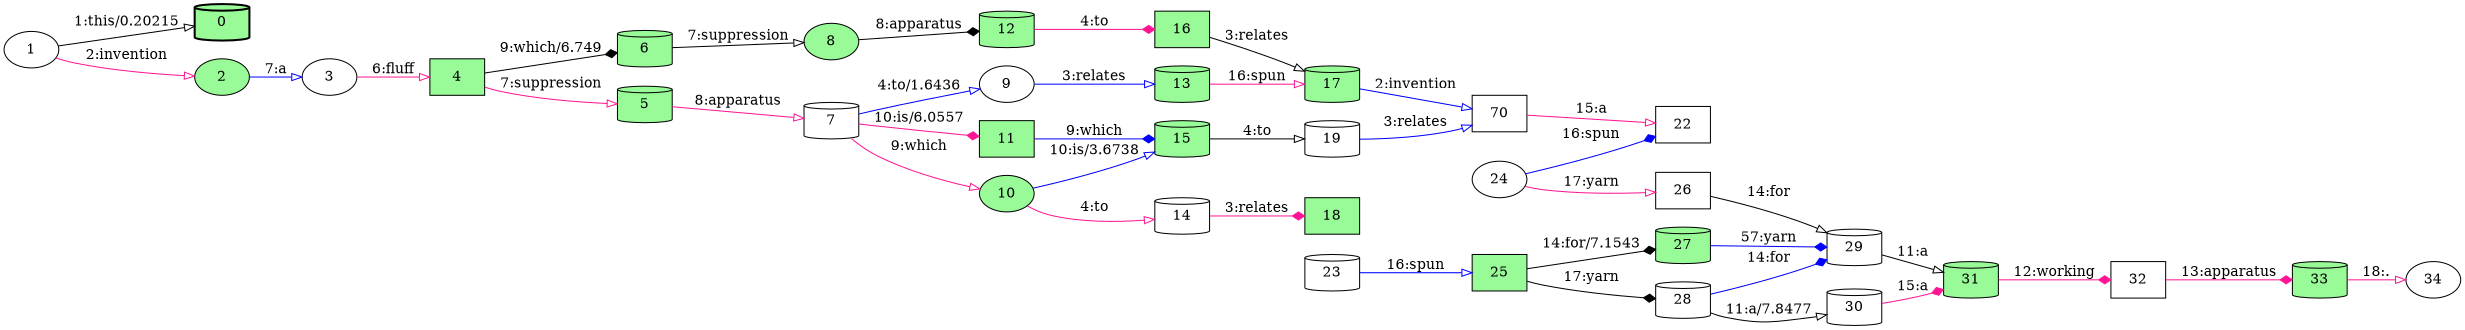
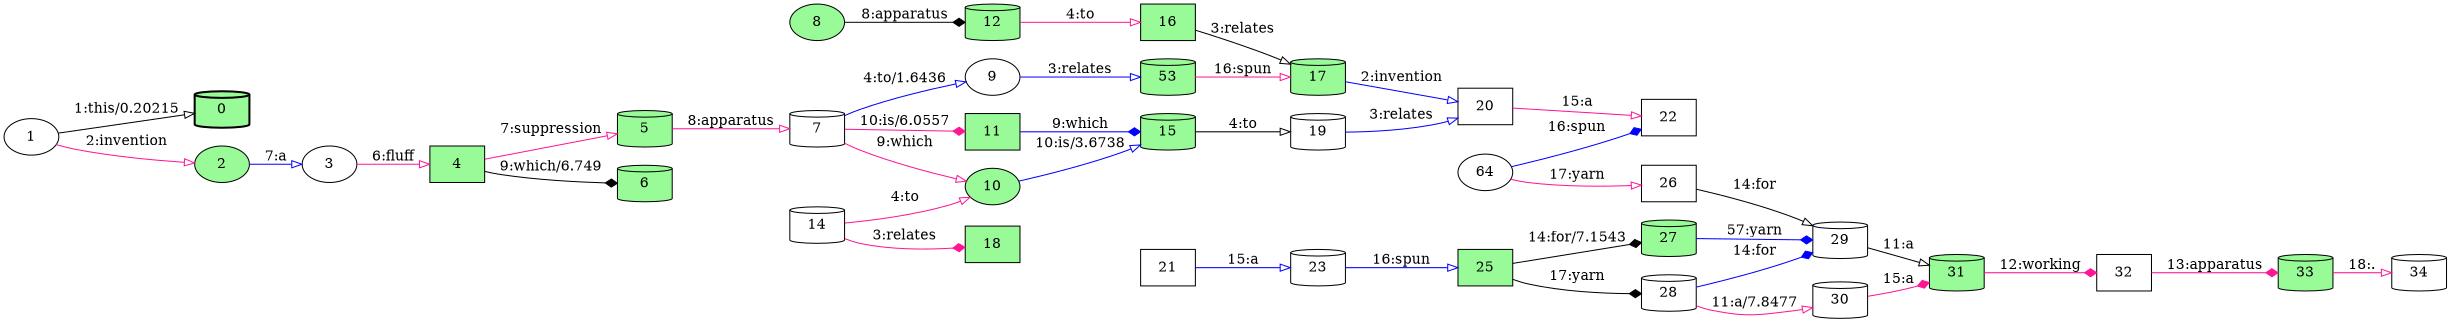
(1088, 29) -> (1075, 22)
(733, 45) -> none
(1182, 84) -> (1168, 77)
(1500, 114) -> (1485, 106)
(1500, 179) -> (1485, 172)
(1085, 220) -> (903, 215)
none -> (1168, 268)
(2433, 280) -> (2419, 273)
(1763, 322) -> (1749, 315)
